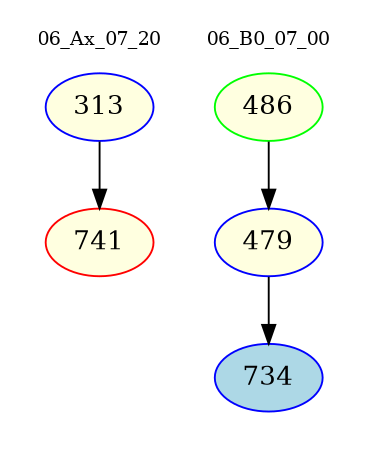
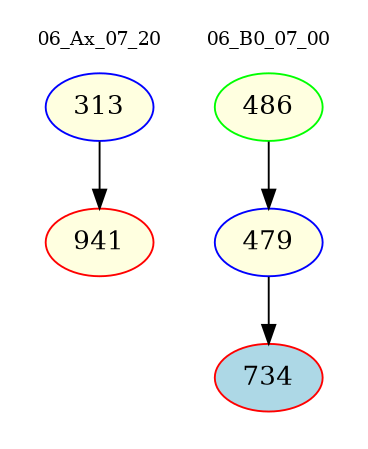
(100, 242) -> (100, 242)
(269, 378) -> (269, 378)
